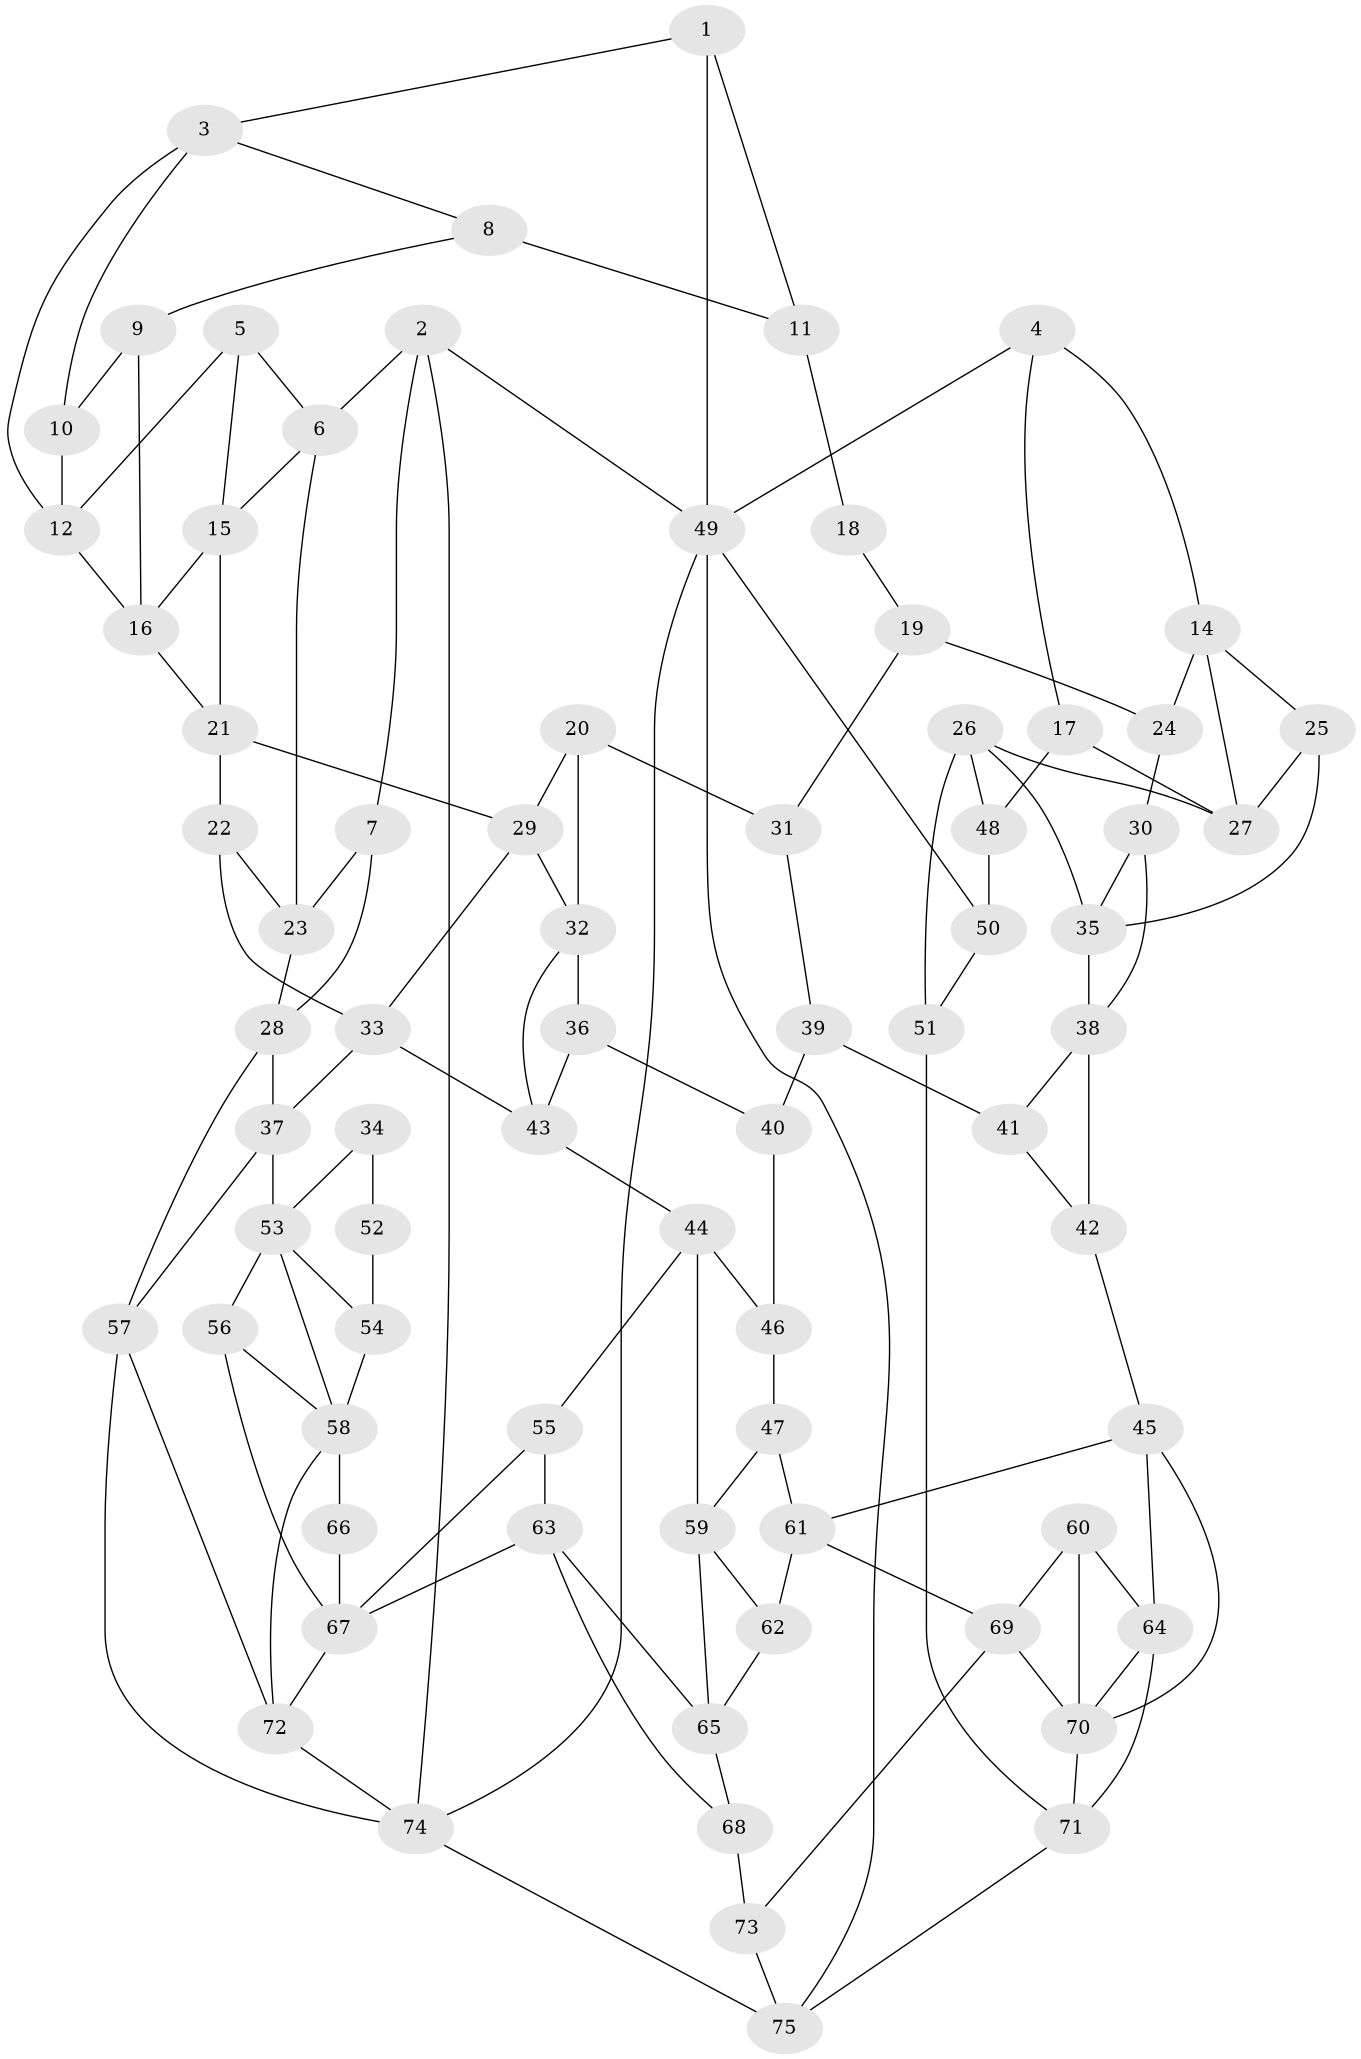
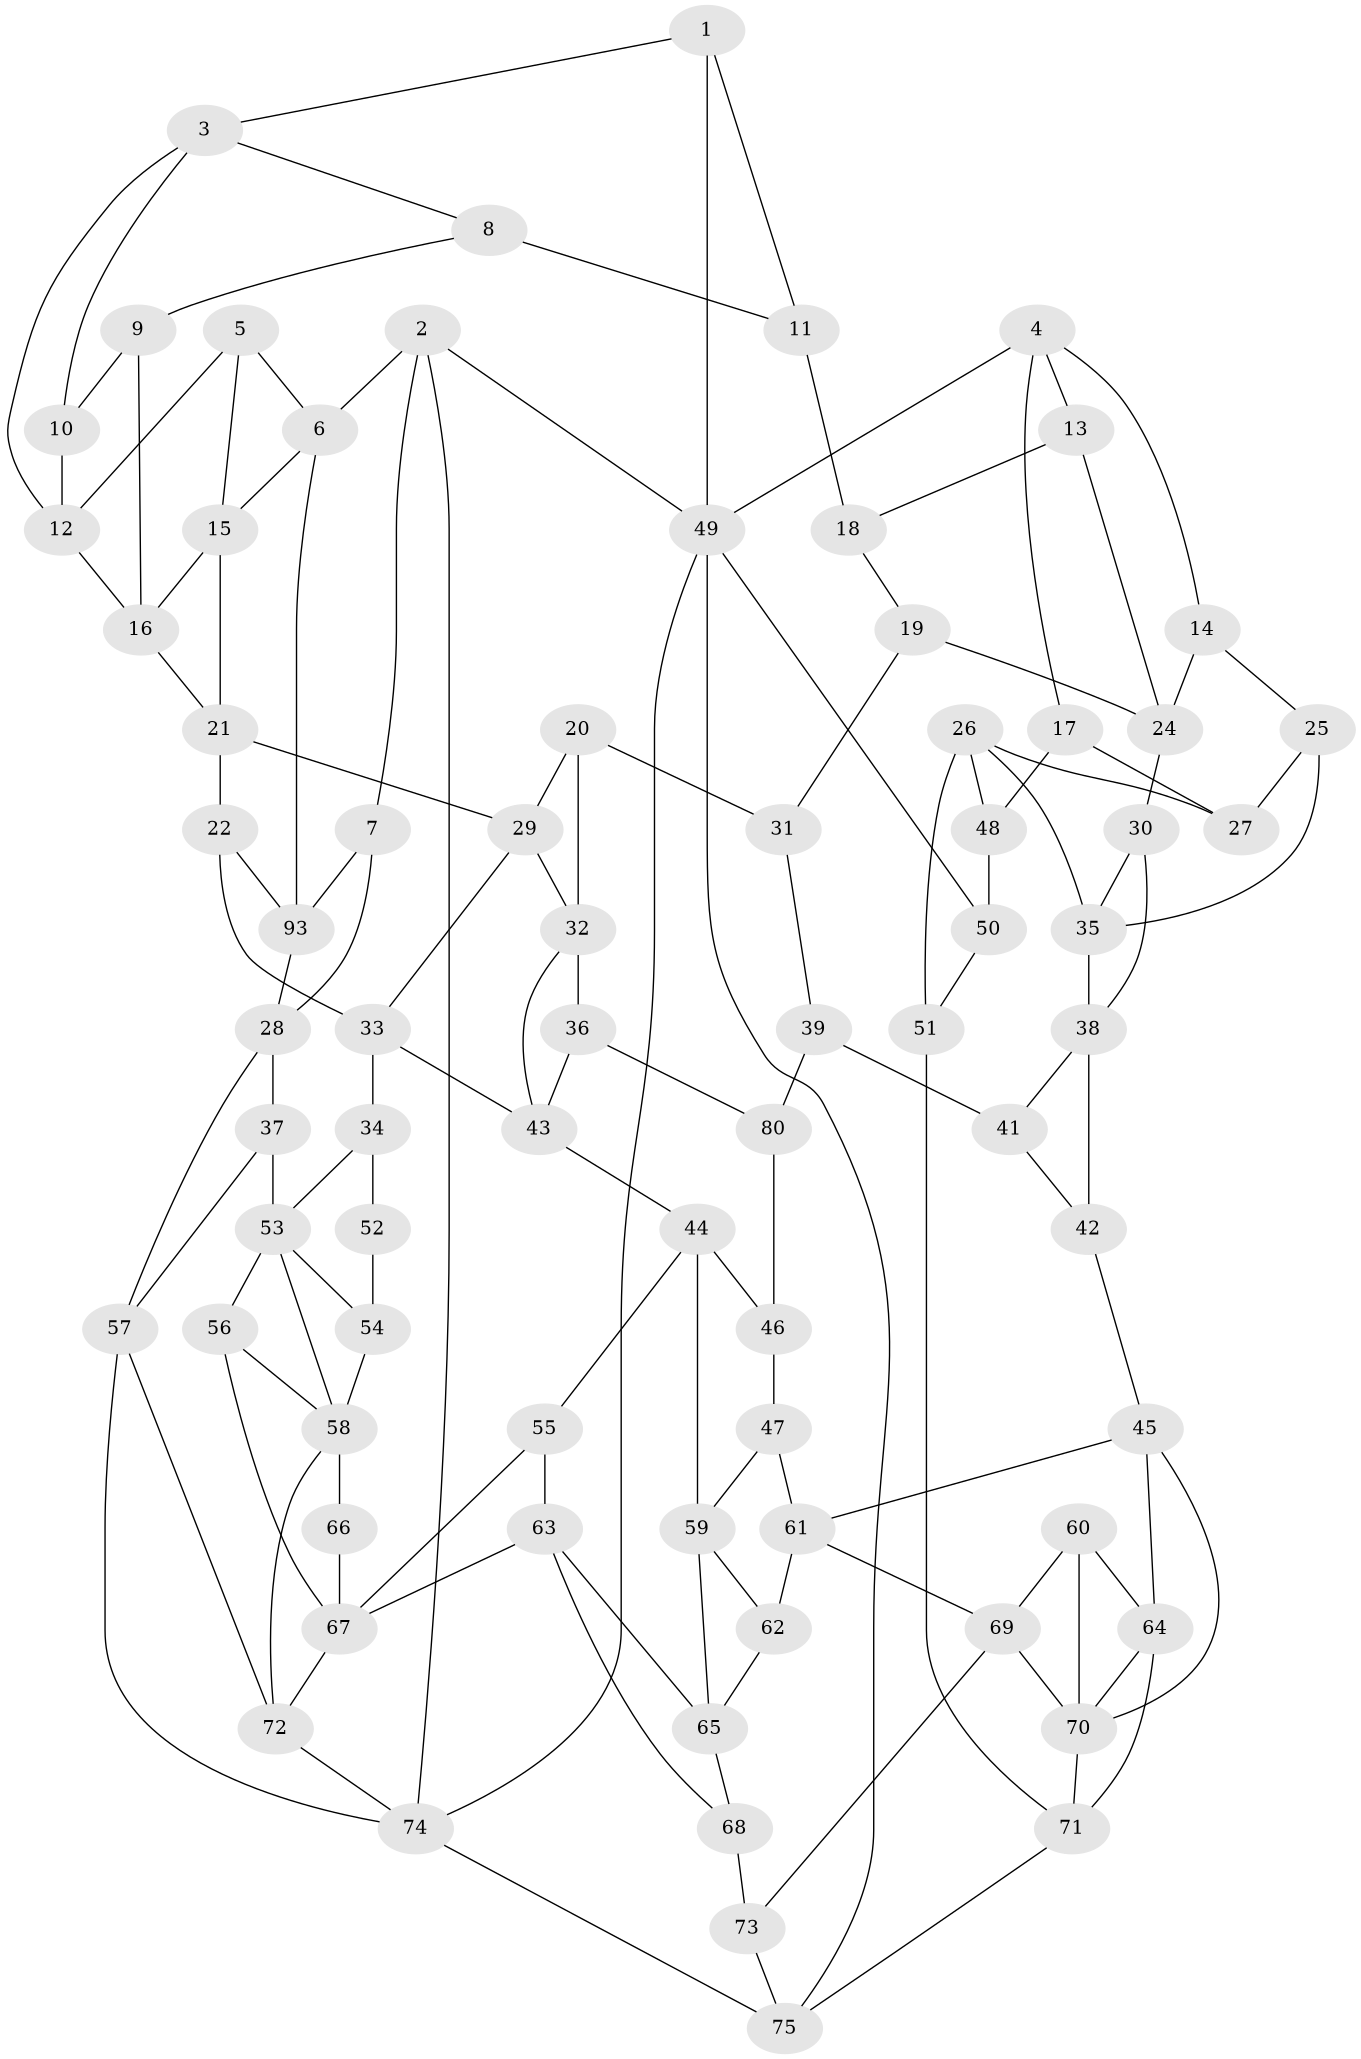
none -> (1076, 430)
(1222, 730) -> none
(297, 930) -> (297, 930)
(323, 1079) -> (373, 1080)
(774, 1129) -> (774, 1129)
